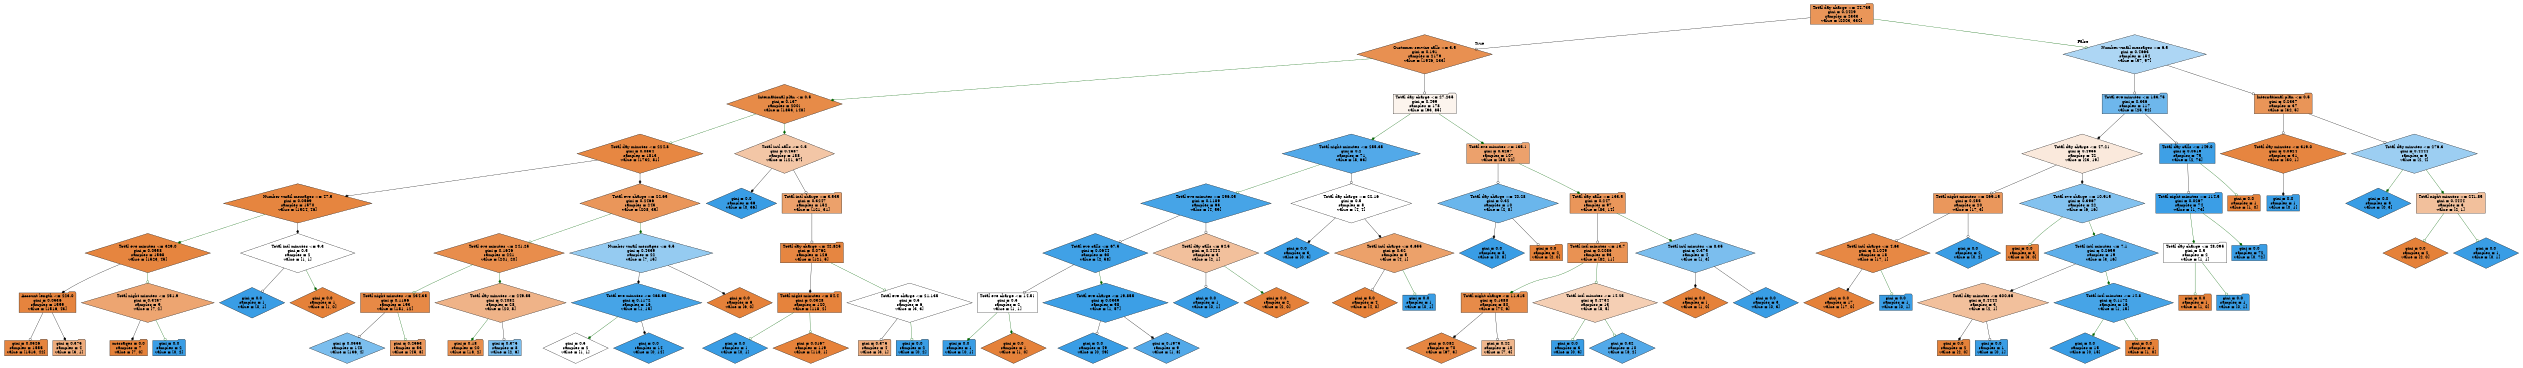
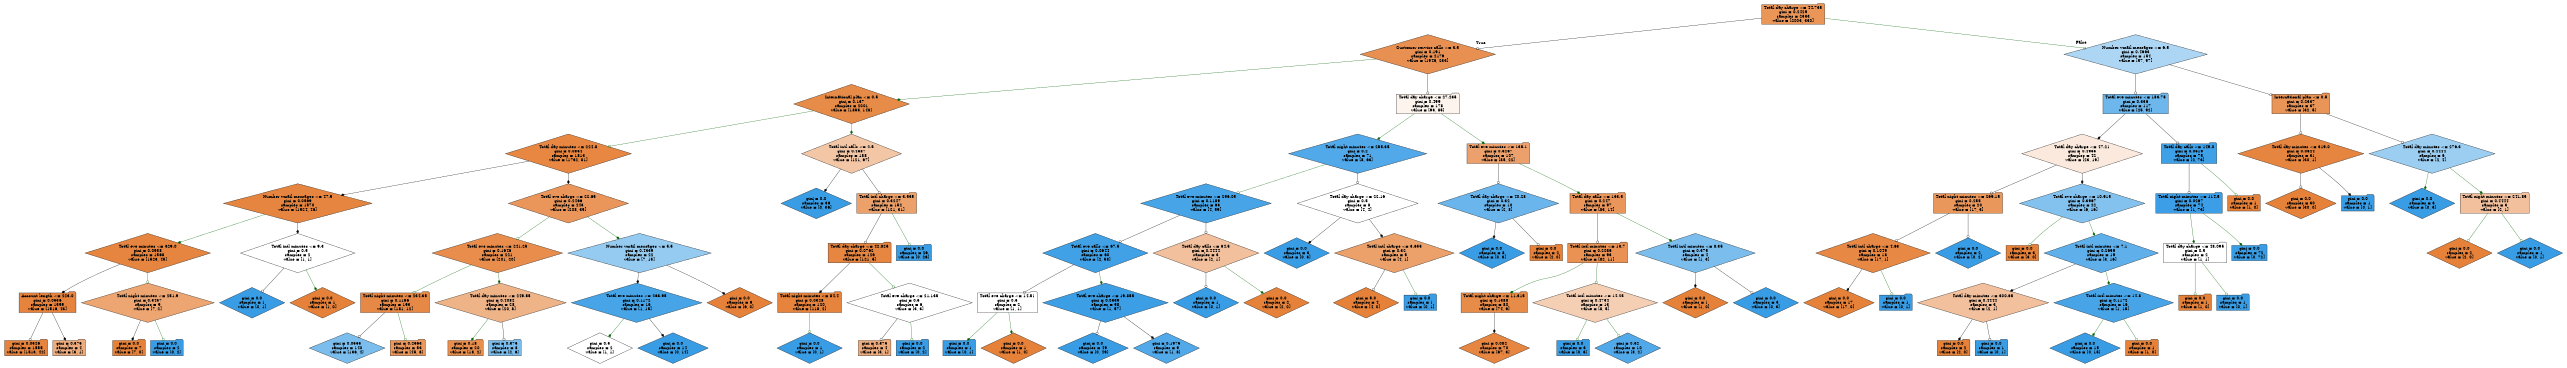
none -> (2301, 203)
none -> (914, 253)
(129, 348) -> (129, 348)
(811, 348) -> none
(1498, 348) -> none
